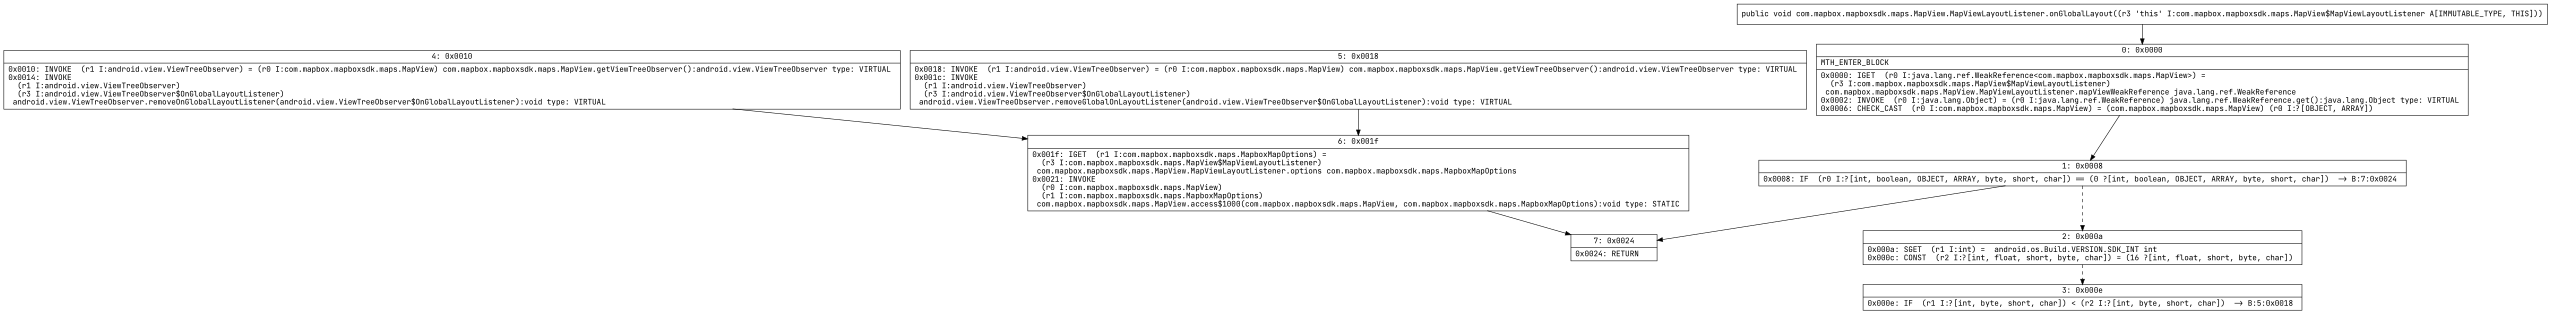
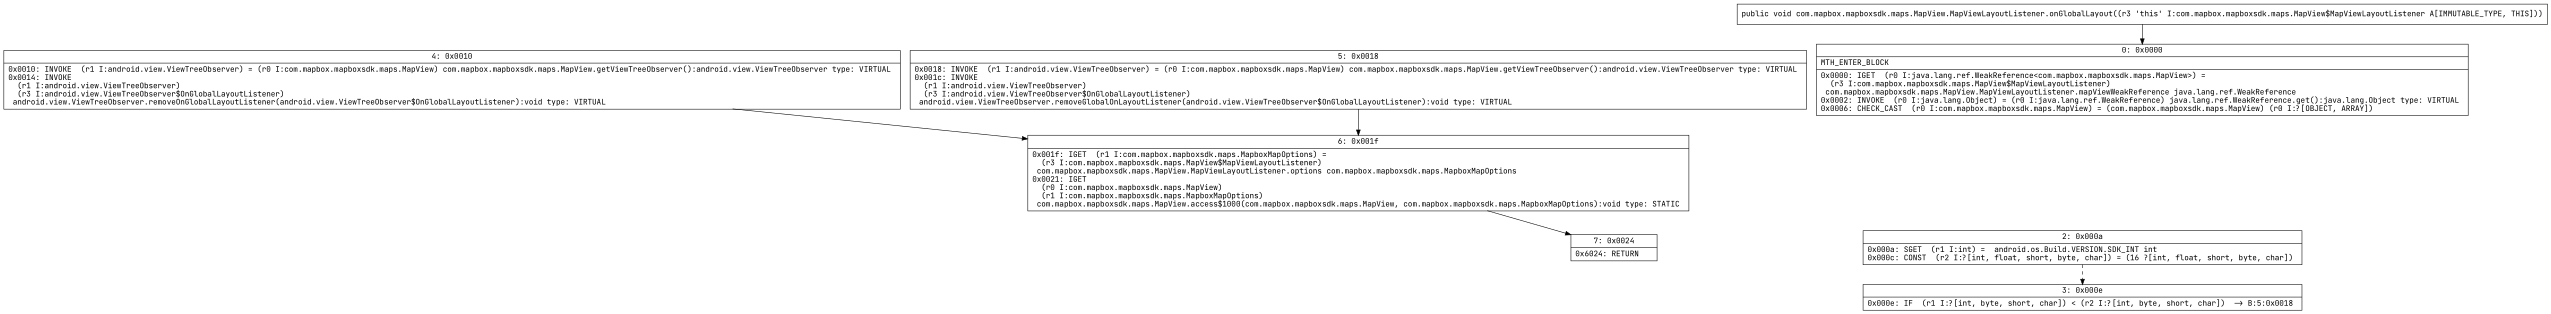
(2083, 173) -> none
(1069, 179) -> (1064, 179)
(1614, 254) -> (1614, 254)
